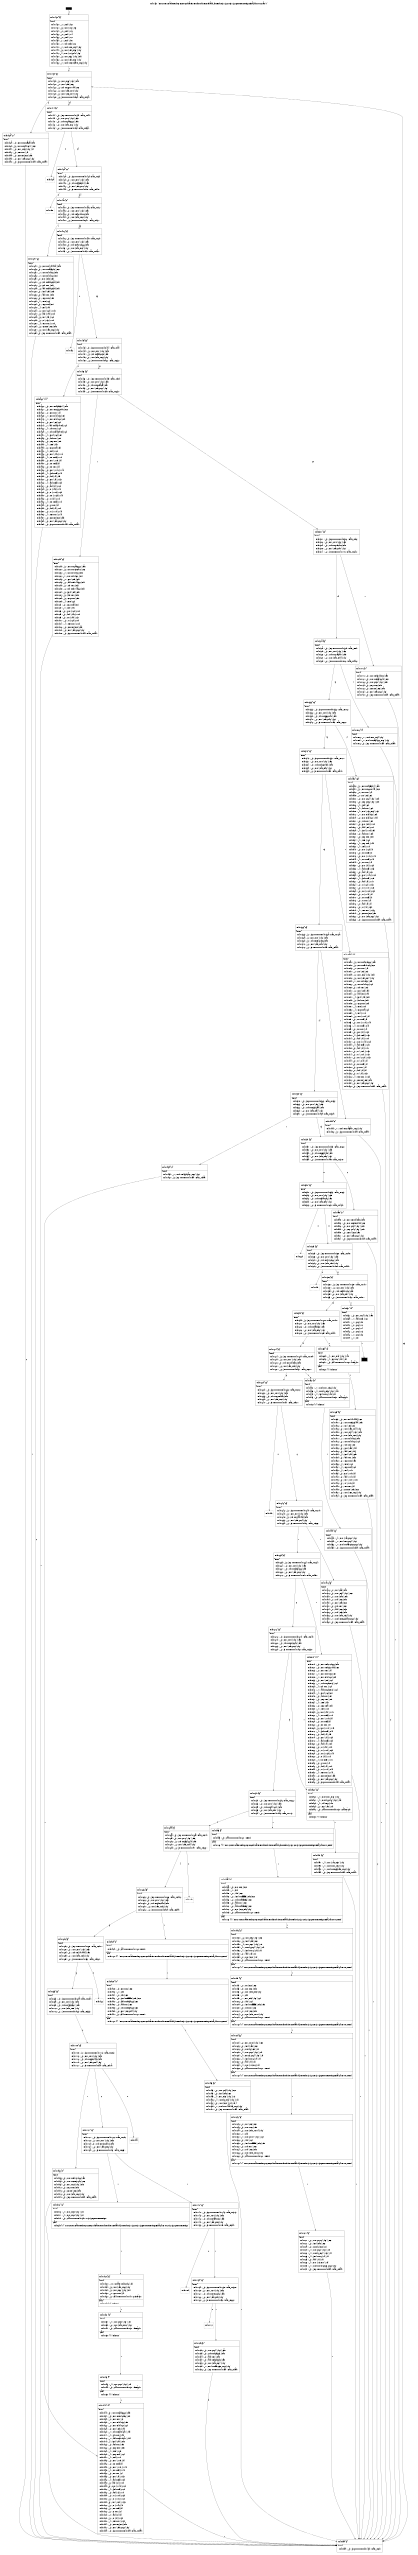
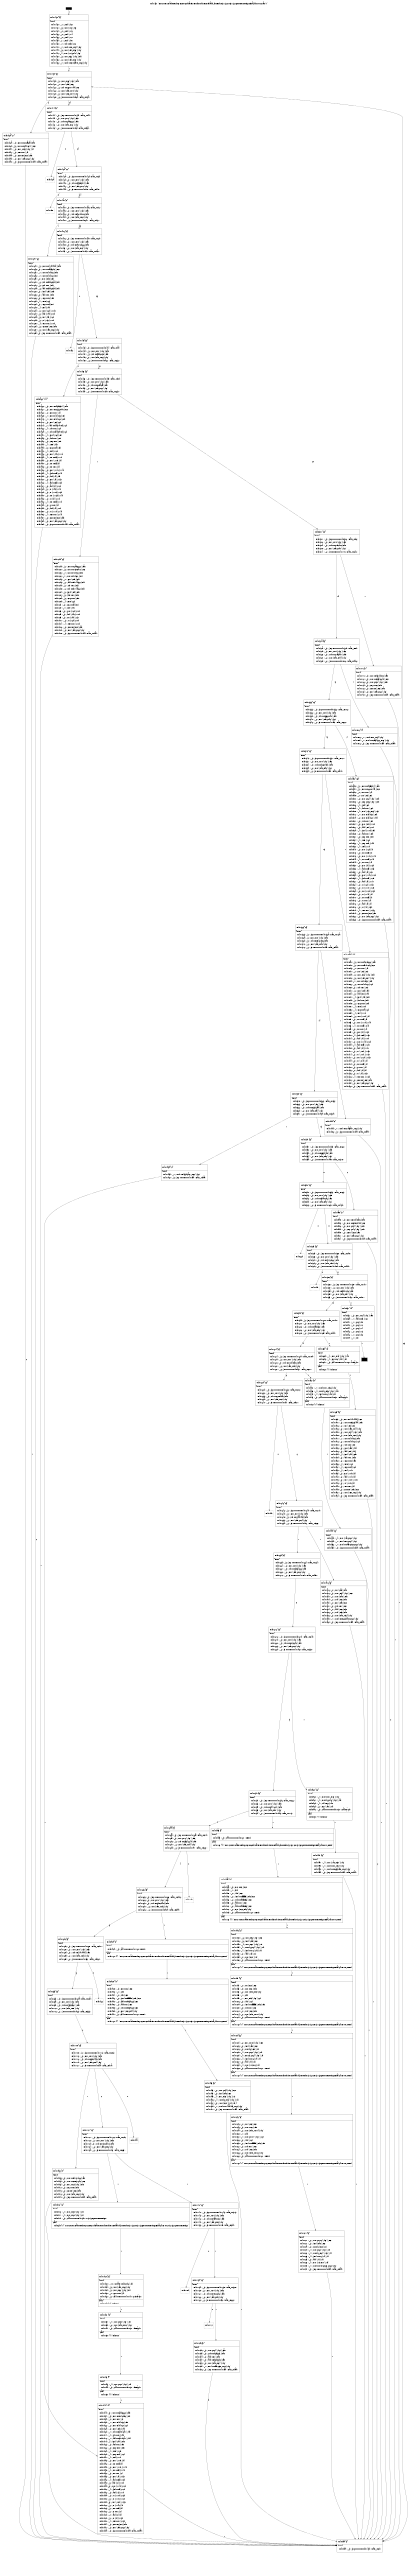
(329, 1720) -> none
